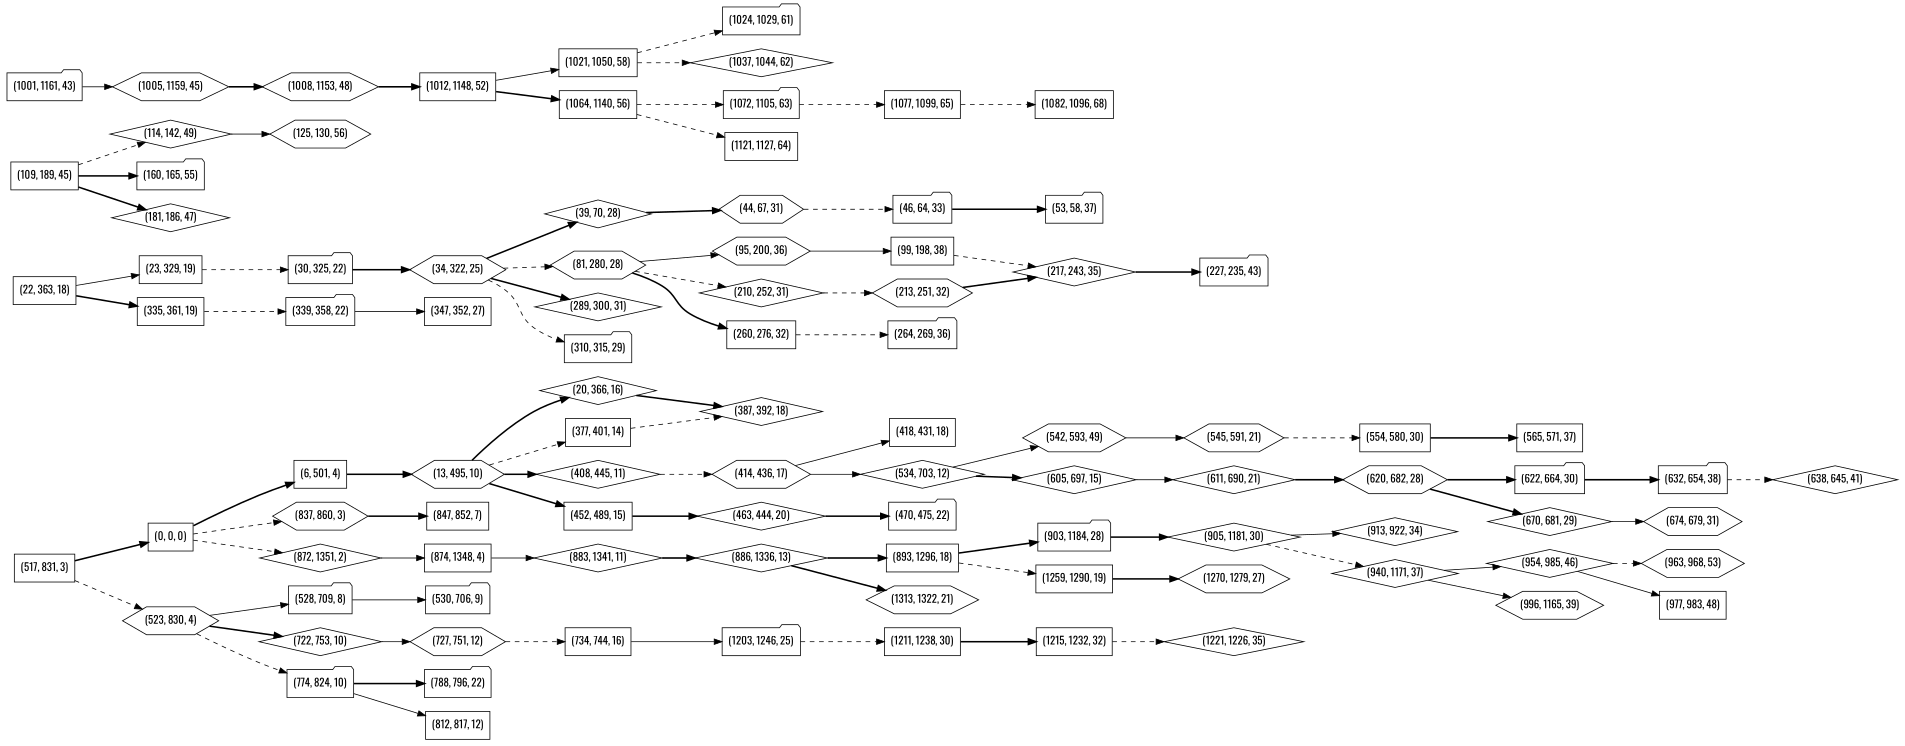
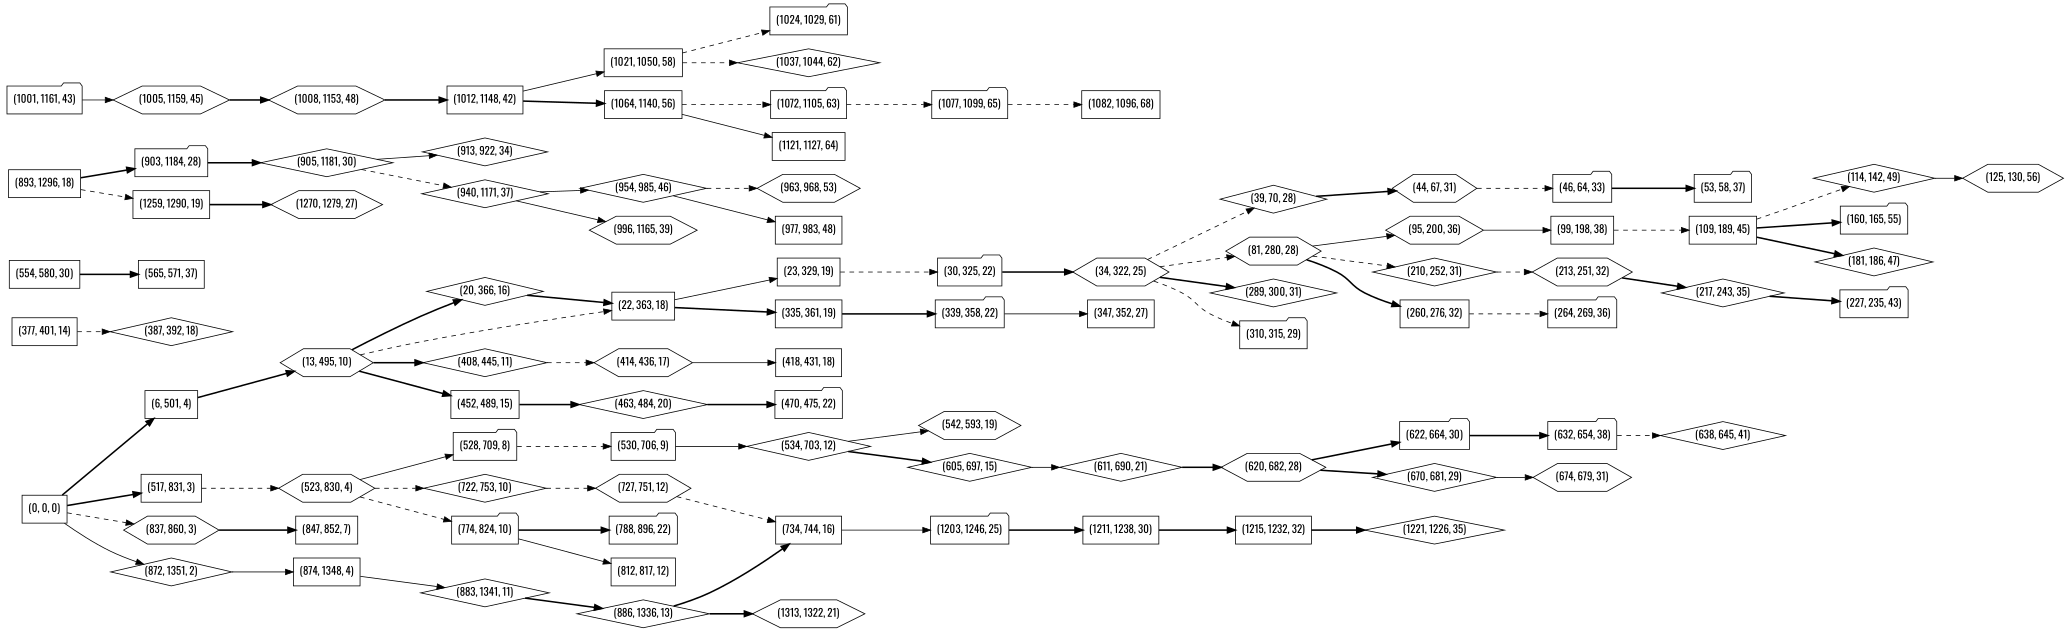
(458, 87) -> (485, 100)
(922, 105) -> (970, 105)
(677, 125) -> (723, 125)
(528, 242) -> (1197, 235)
(991, 261) -> (1648, 230)
(241, 312) -> (885, 314)
(675, 400) -> (565, 299)
(1074, 438) -> (970, 425)
(1234, 438) -> none
(524, 455) -> (481, 331)
(832, 474) -> (707, 446)
(761, 516) -> (643, 405)
(234, 546) -> (99, 545)
(108, 553) -> (100, 500)
(853, 558) -> (730, 582)
(385, 600) -> (560, 446)
(242, 631) -> (395, 488)
(392, 642) -> (567, 488)
(838, 642) -> (1042, 530)
(1134, 642) -> (1334, 530)
(458, 684) -> (643, 530)
